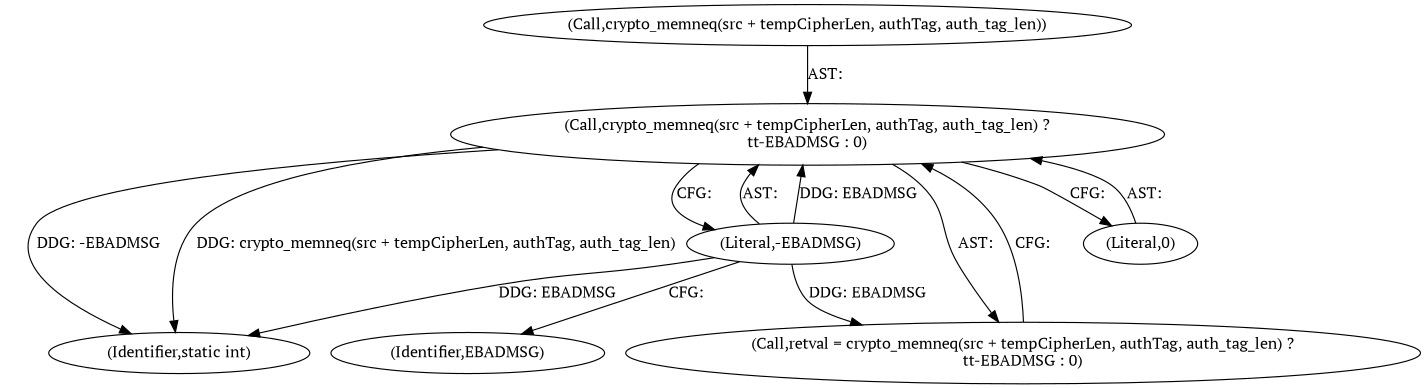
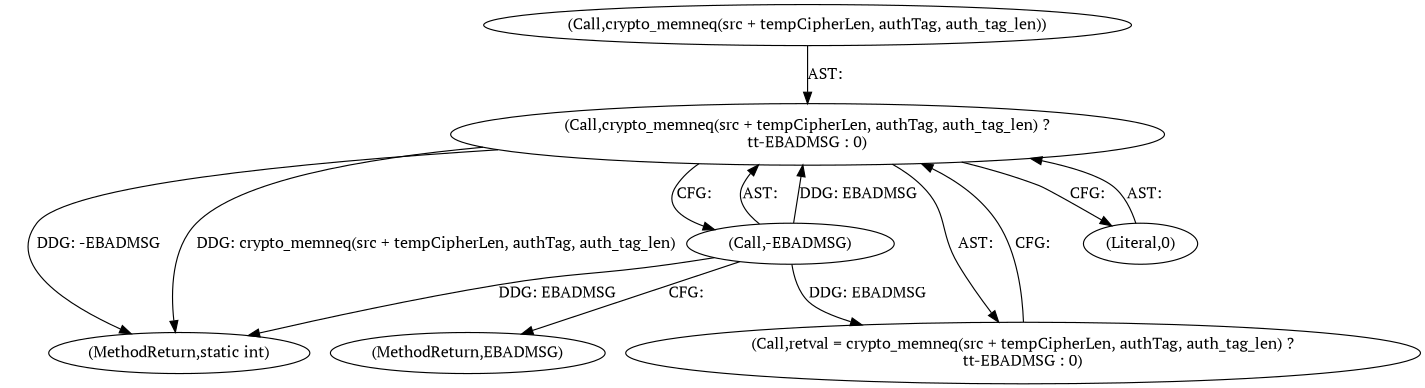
(790, 244) -> (790, 244)
(179, 353) -> (179, 353)
(468, 353) -> (468, 353)
